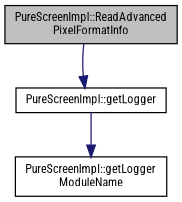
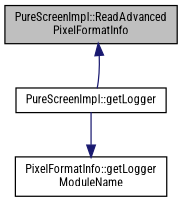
(83, 60) -> (99, 72)
(91, 177) -> (91, 177)
